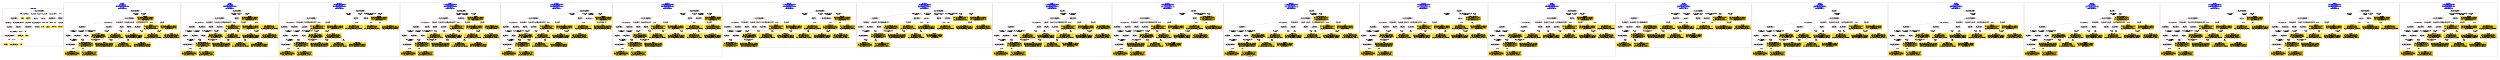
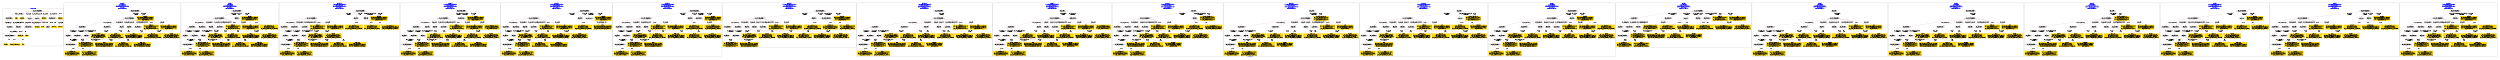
none -> (939, 11)
none -> (44, 18)
(60, 18) -> (60, 18)
(37, 27) -> (37, 27)
(48, 27) -> (48, 27)
(14, 44) -> (15, 44)
